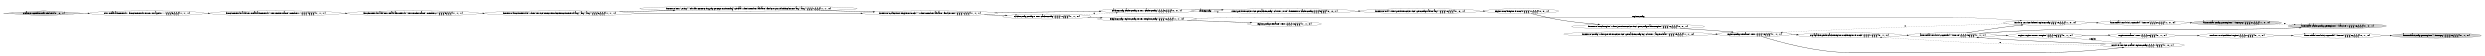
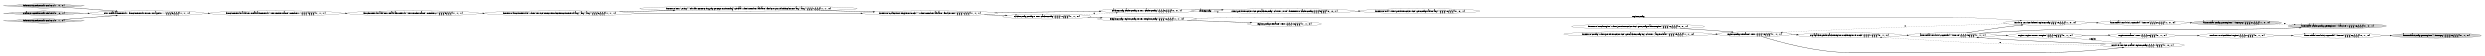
none -> (44, 6)
(1522, 11) -> none
none -> (44, 21)
